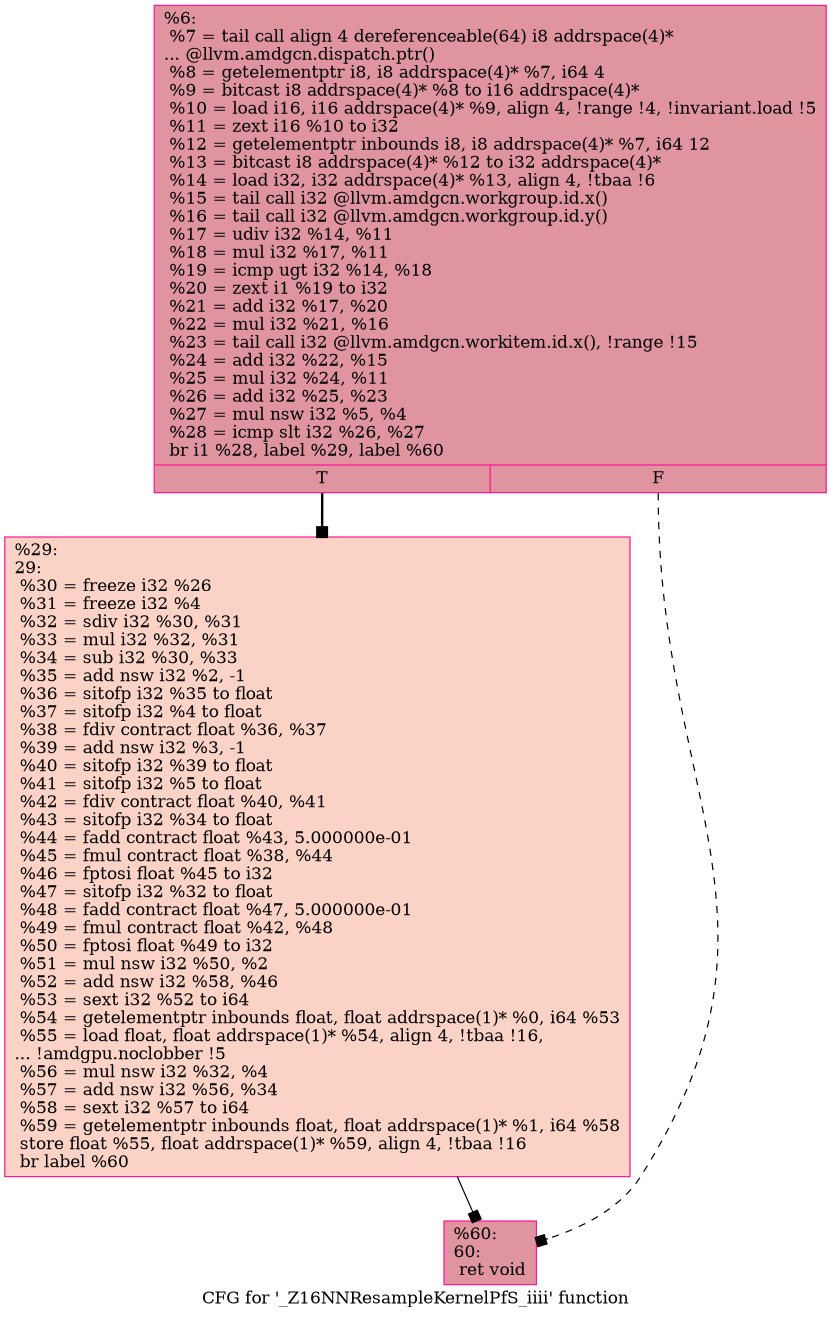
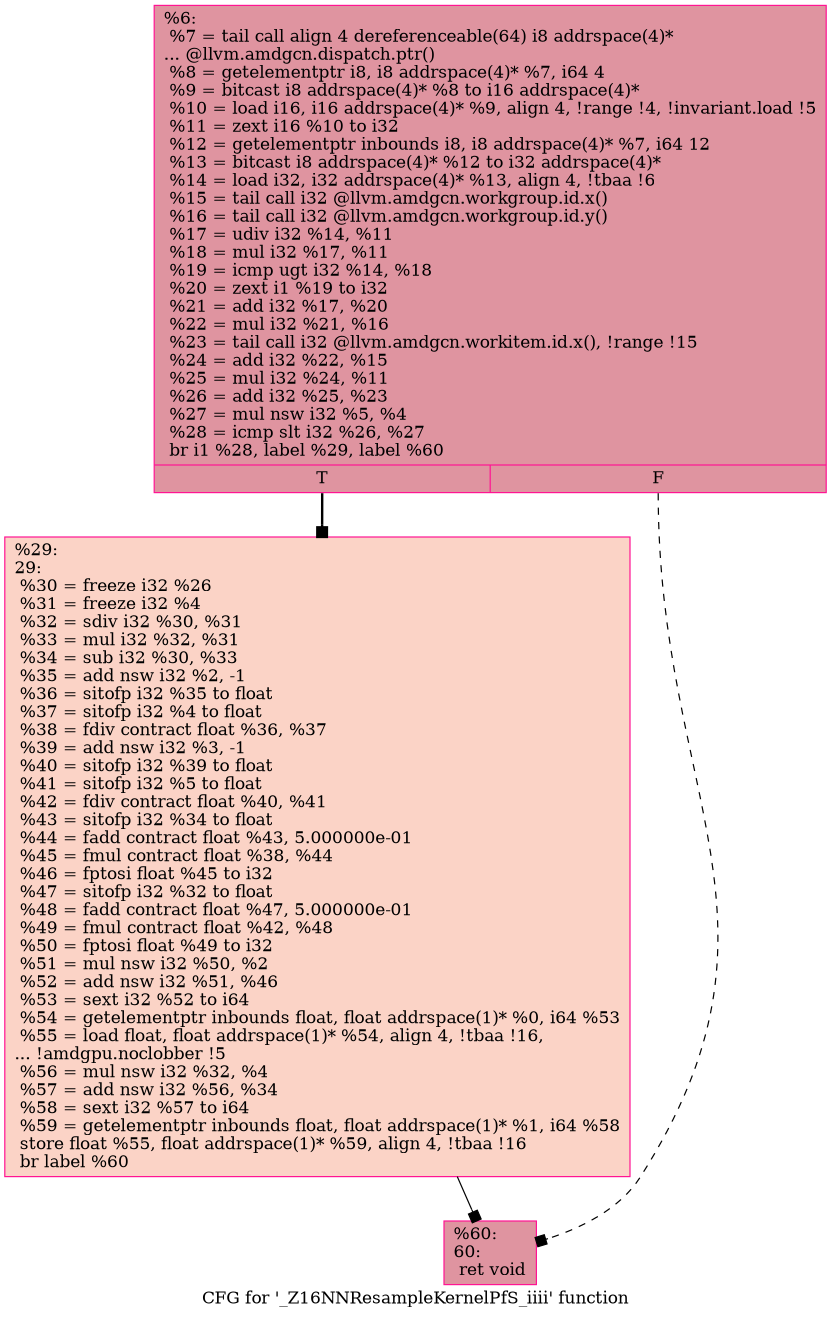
(146, 982) -> (146, 982)
